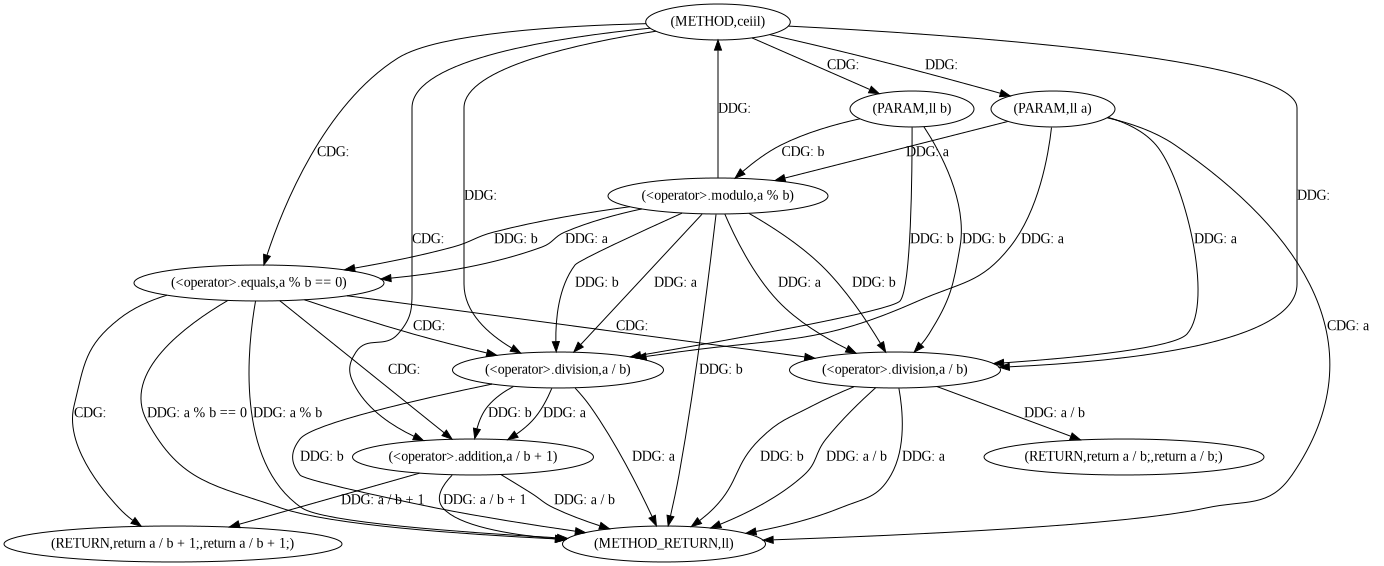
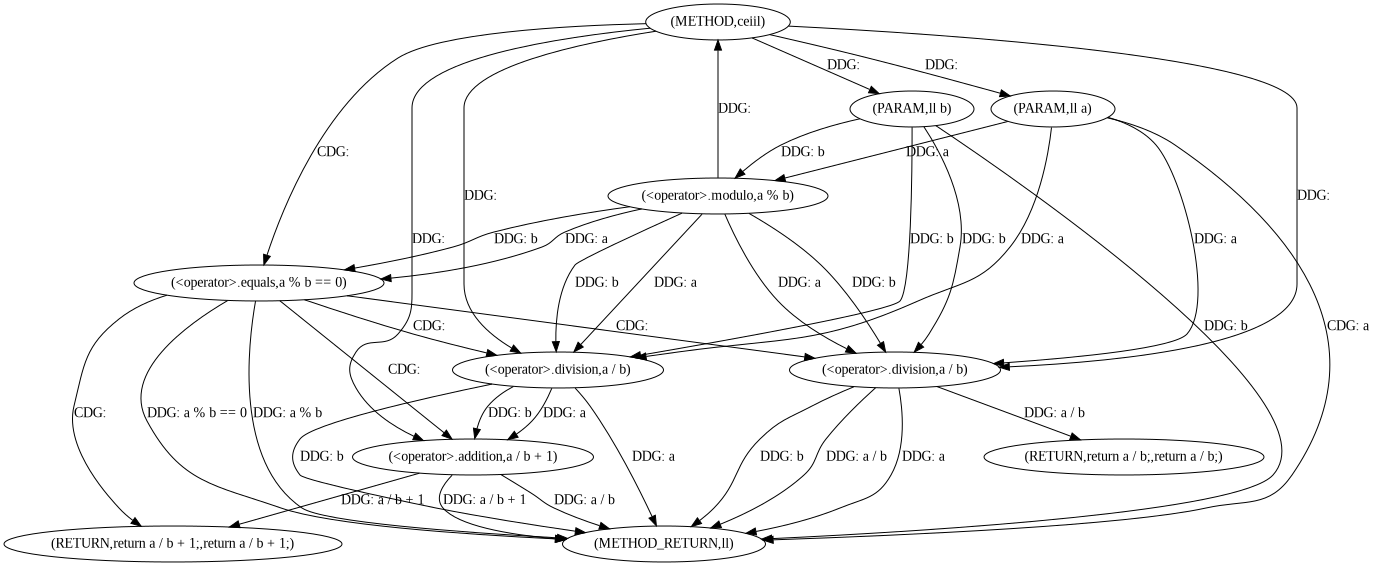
(846, 66) -> (846, 66)
(803, 152) -> (803, 152)
(430, 240) -> (430, 240)
(696, 366) -> (1273, 475)
